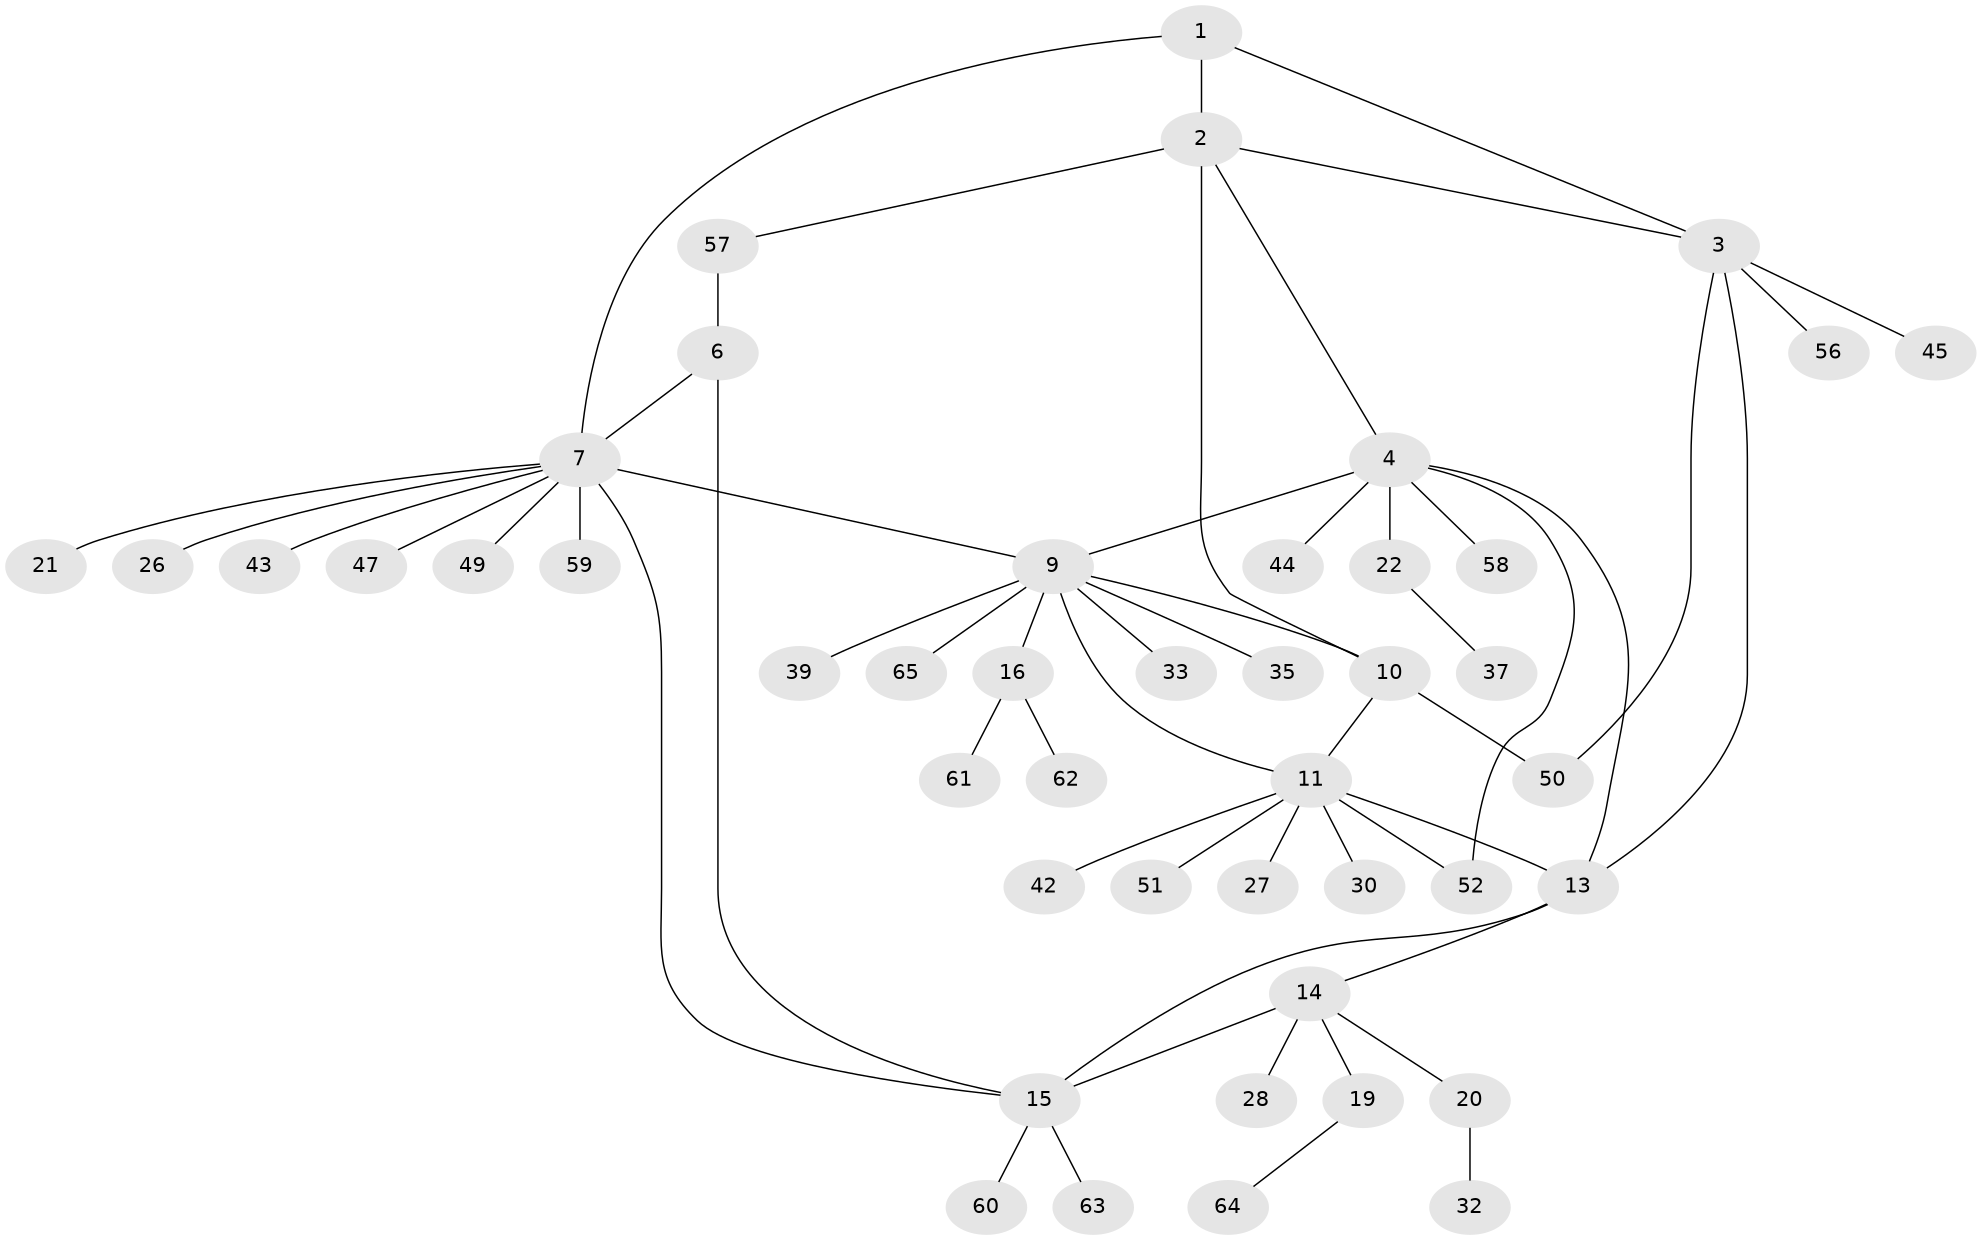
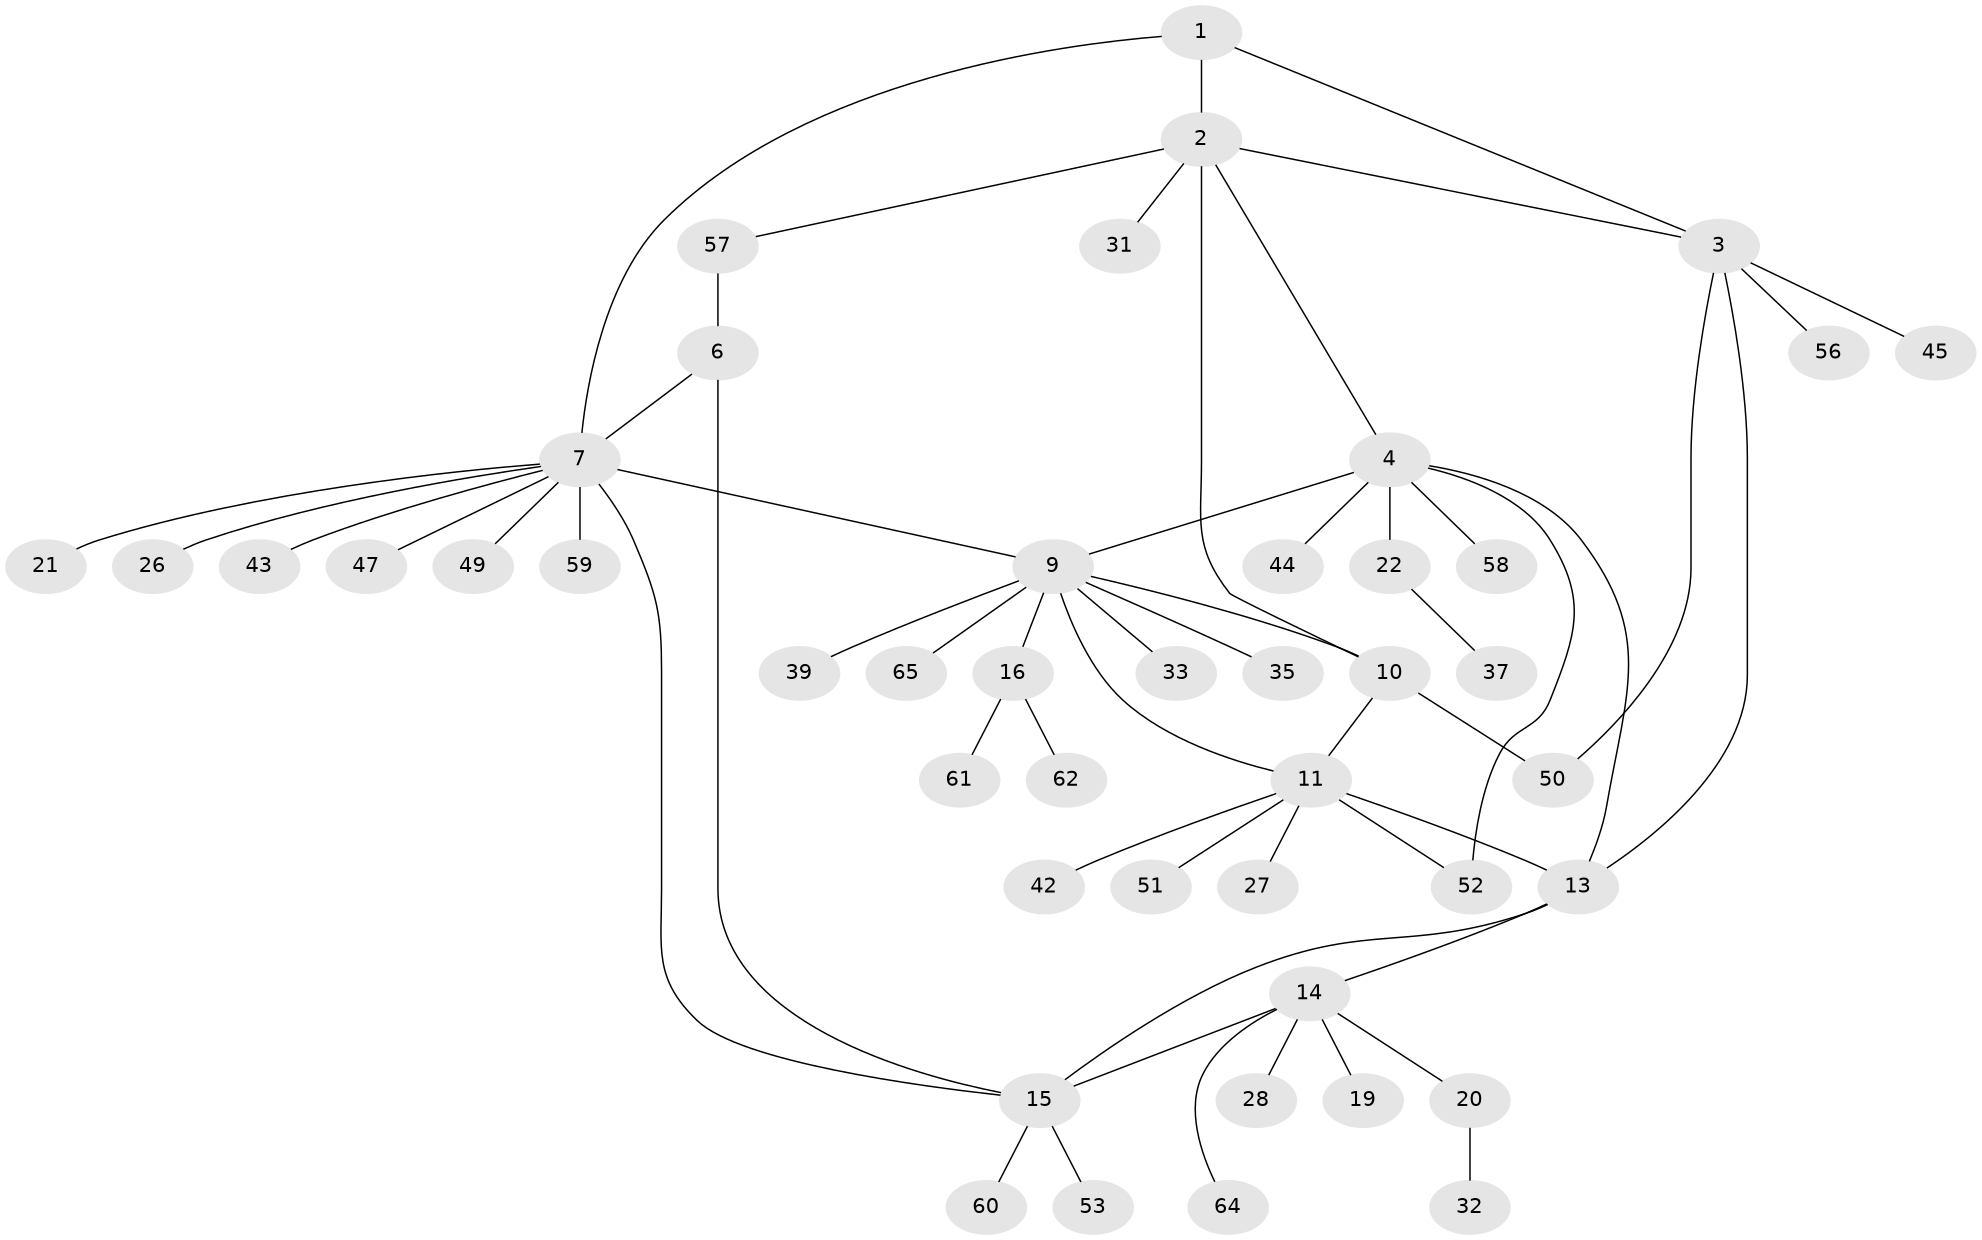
none -> (1120, 246)
(1365, 887) -> none
(1296, 1154) -> (1201, 1080)
(1093, 1207) -> (1093, 1207)
